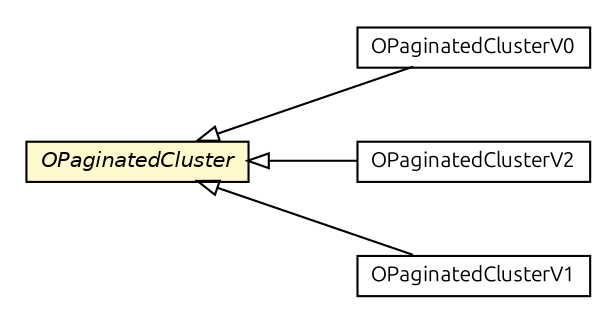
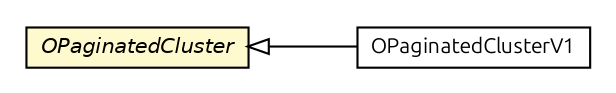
(474, 47) -> none
(474, 161) -> none
